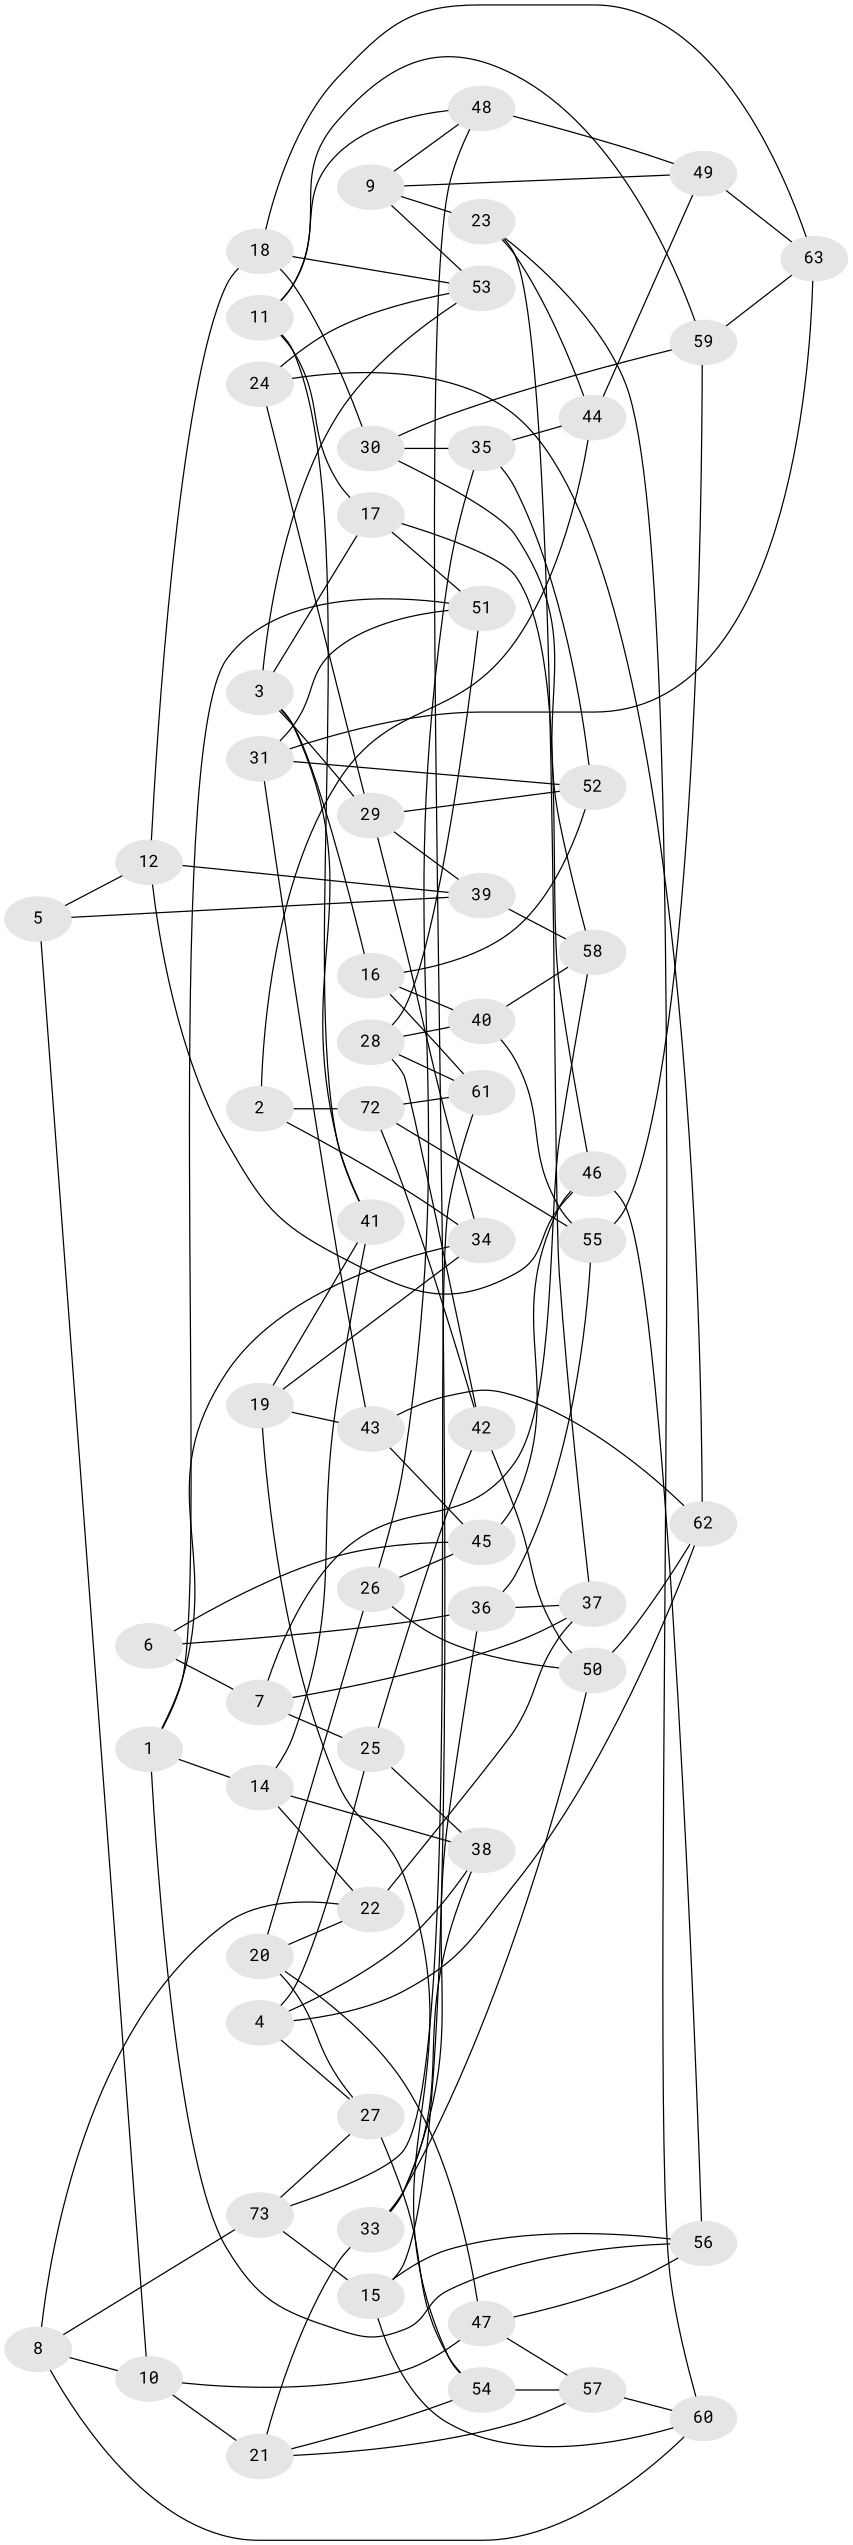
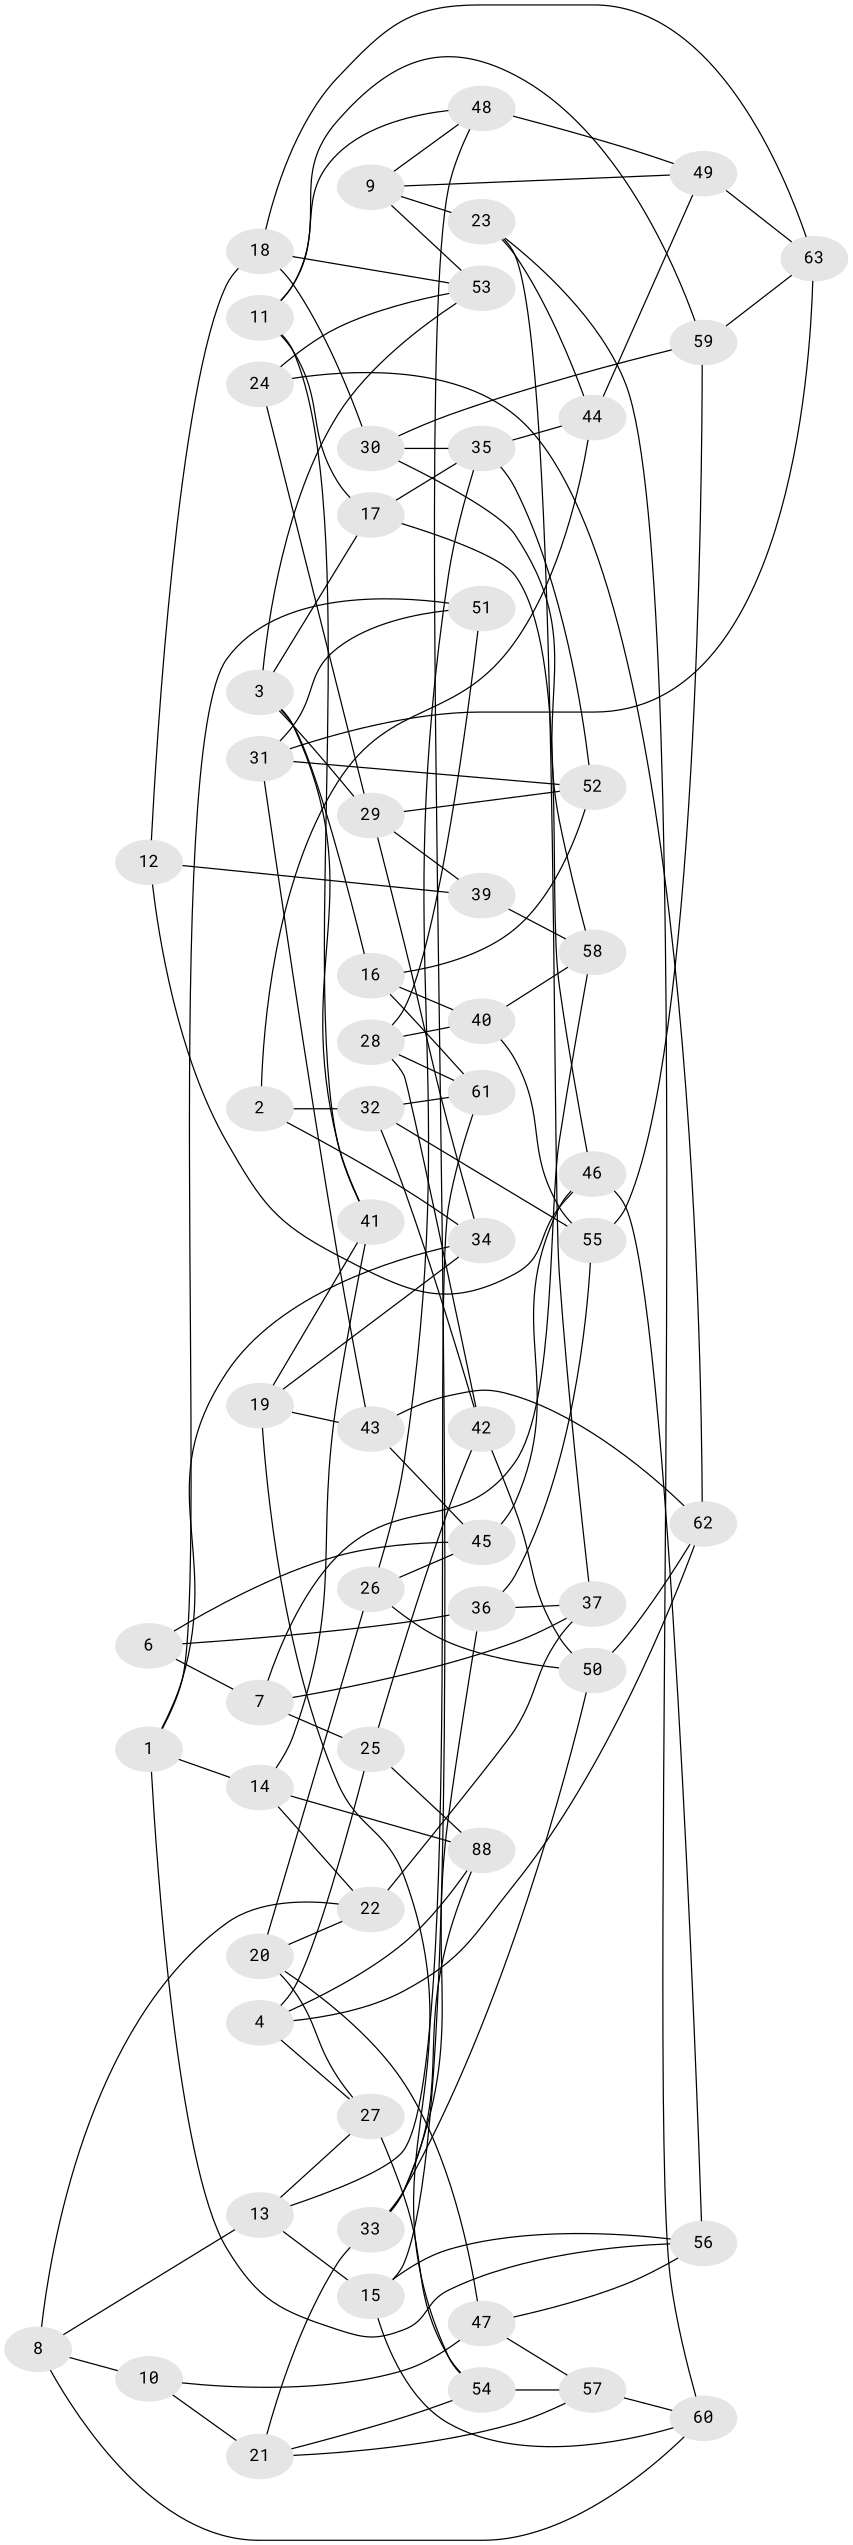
(426, 562) -> (425, 483)
(38, 919) -> none
(371, 1109) -> (371, 1109)
(482, 1850) -> (482, 1850)
(260, 2215) -> (260, 2215)
